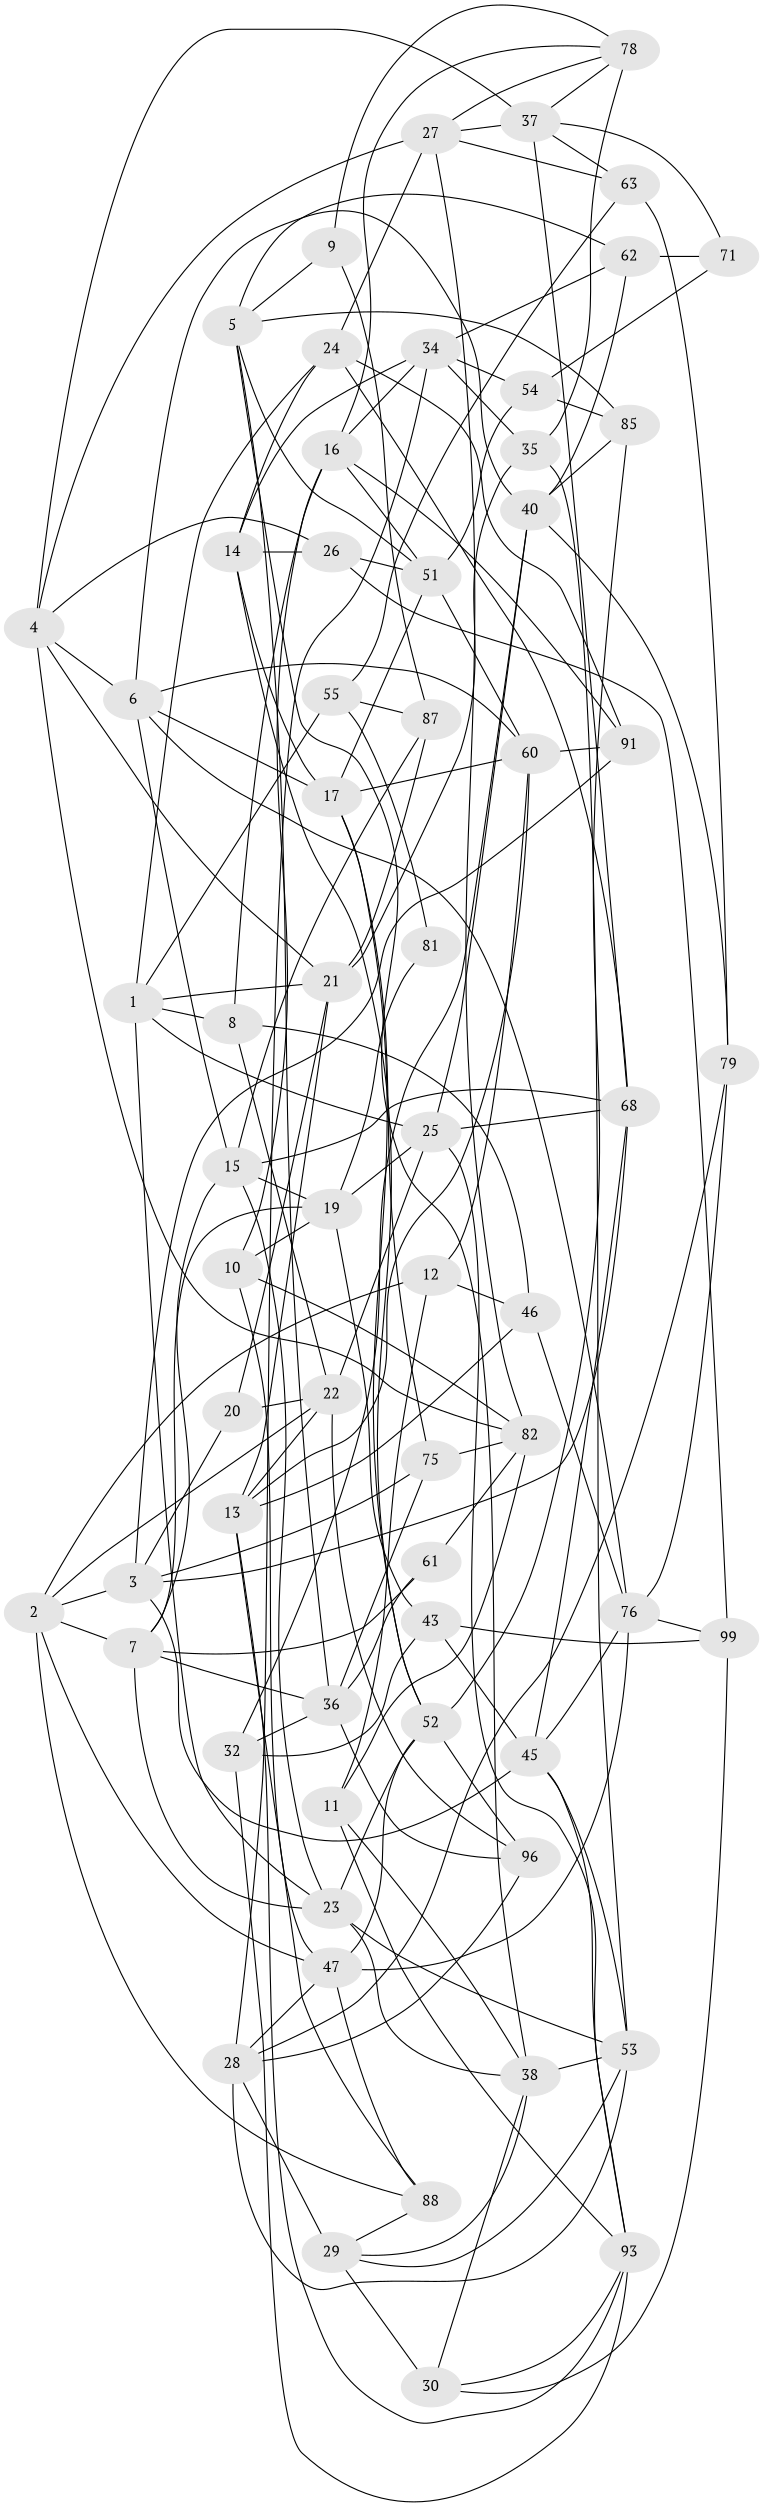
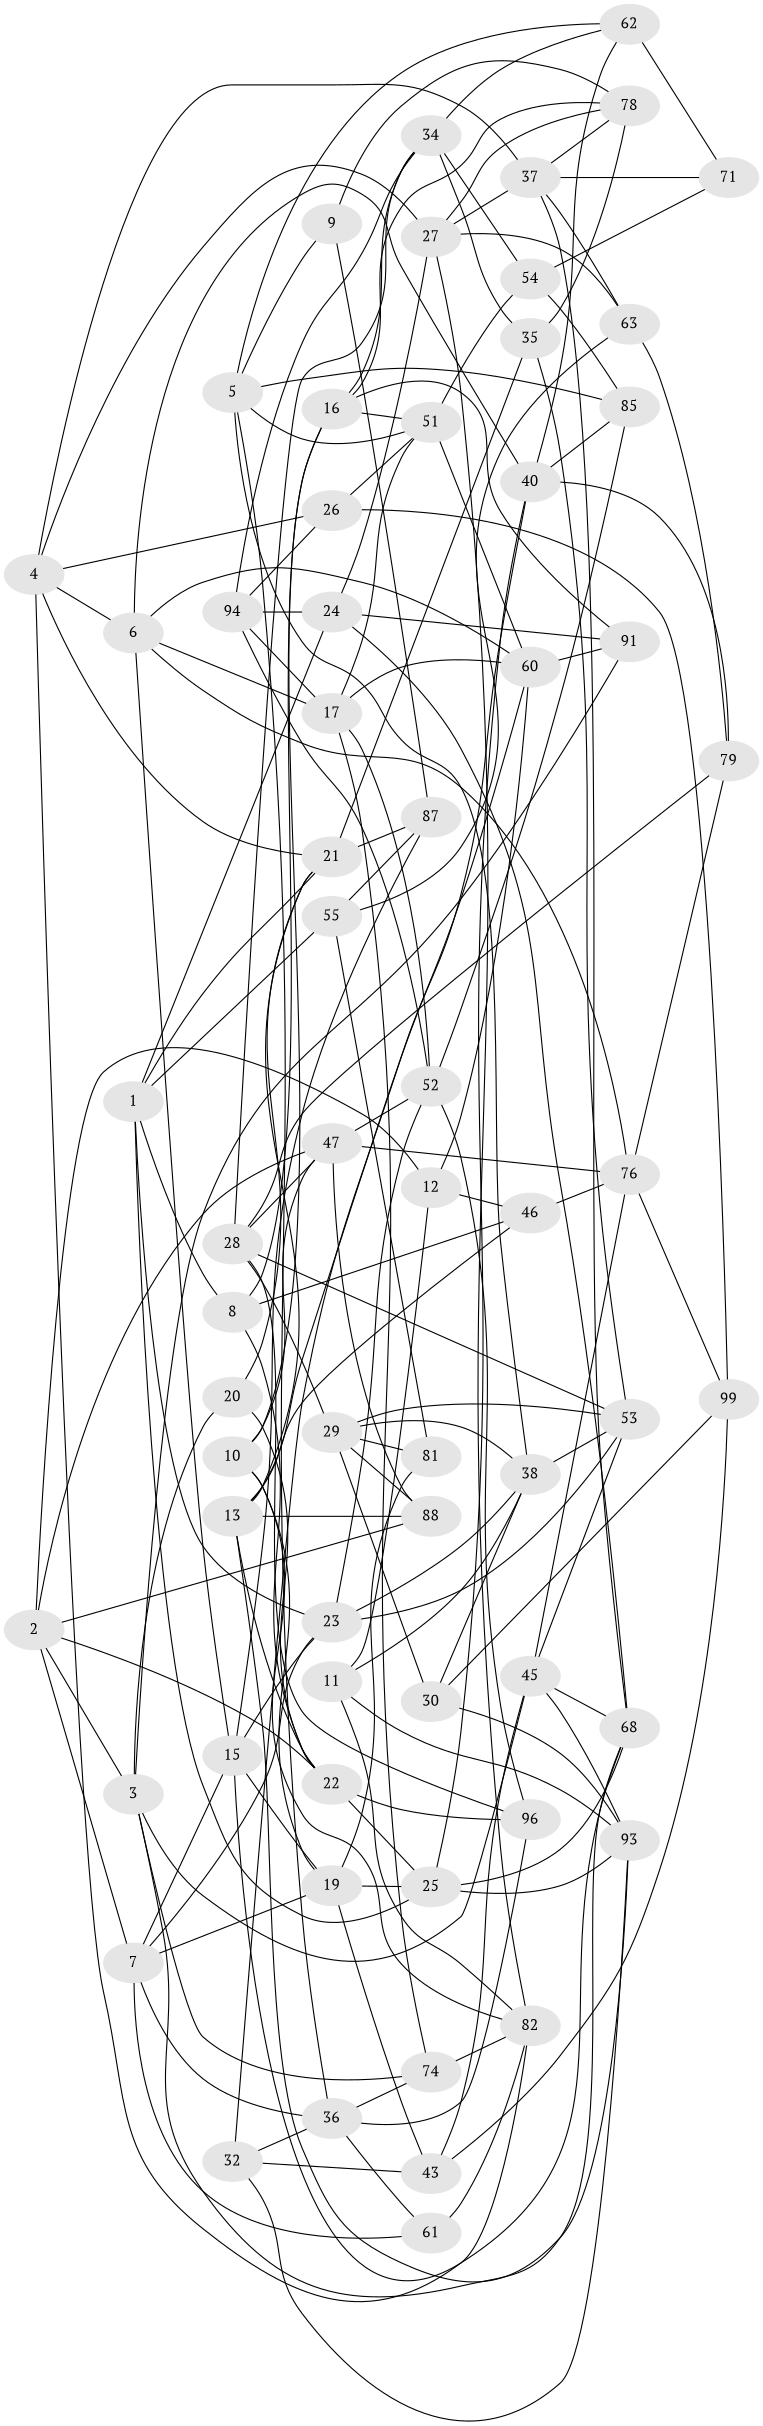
(233, 552) -> (233, 612)
none -> (374, 1443)
(431, 1461) -> (431, 2072)
